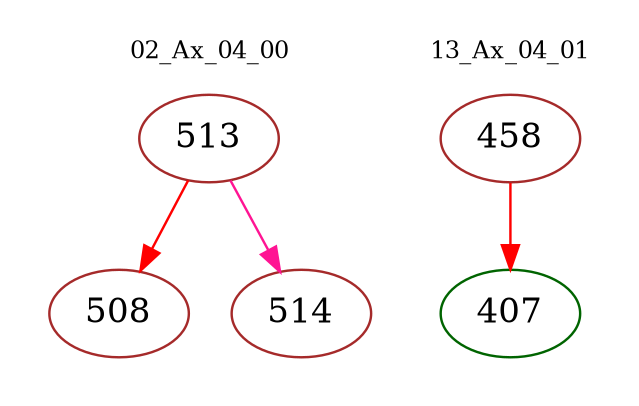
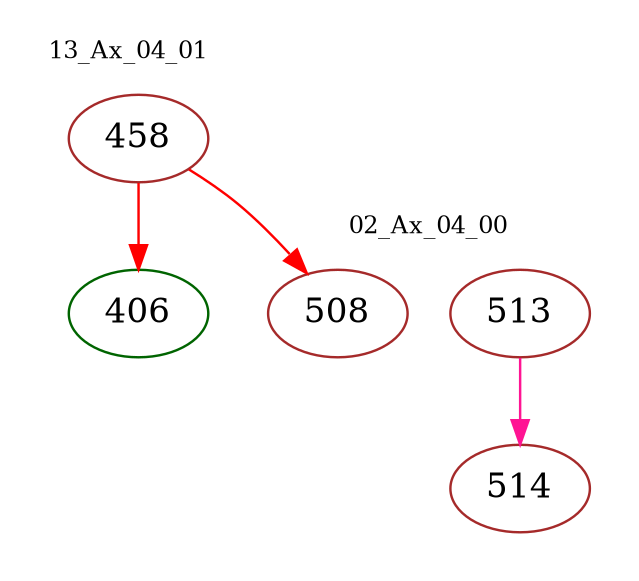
(170, 215) -> (264, 228)
(510, 314) -> (139, 314)
